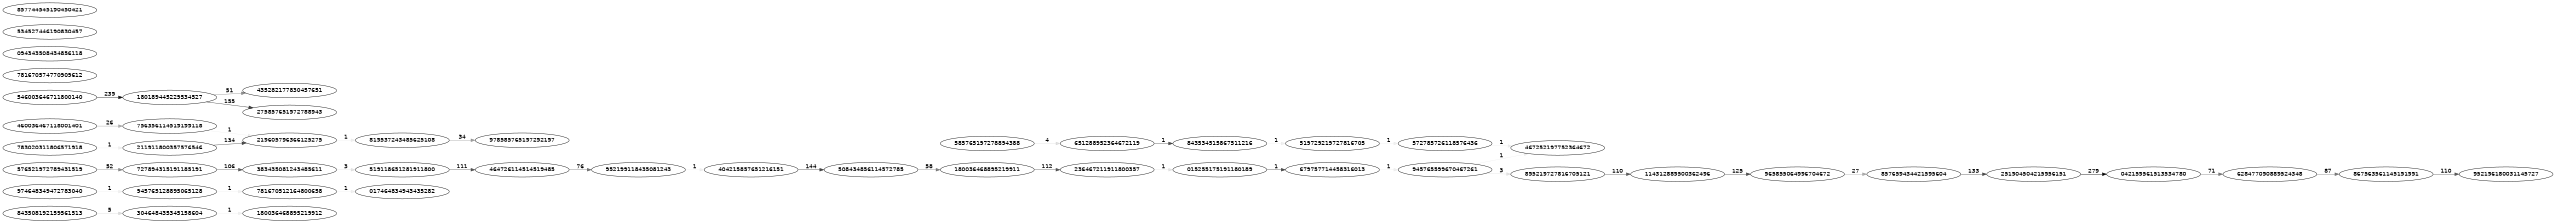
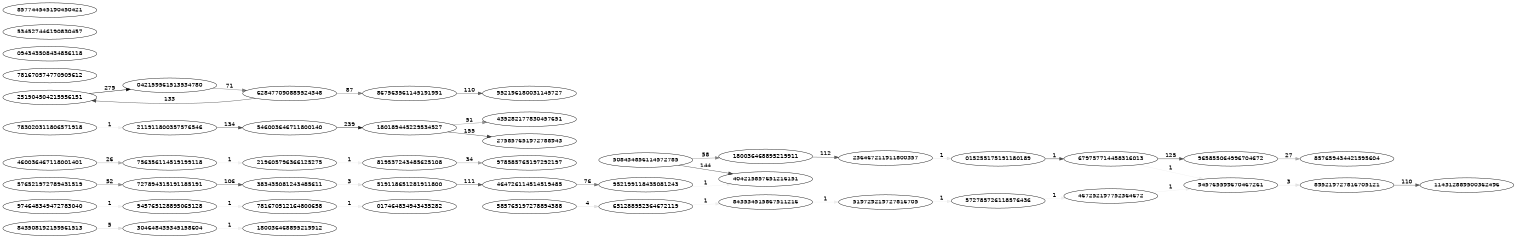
(1161, 143) -> (704, 204)
(228, 144) -> (228, 128)
(1499, 159) -> (1169, 191)
(809, 170) -> (704, 169)
(1735, 174) -> (1169, 159)
(1972, 174) -> (176, 103)
